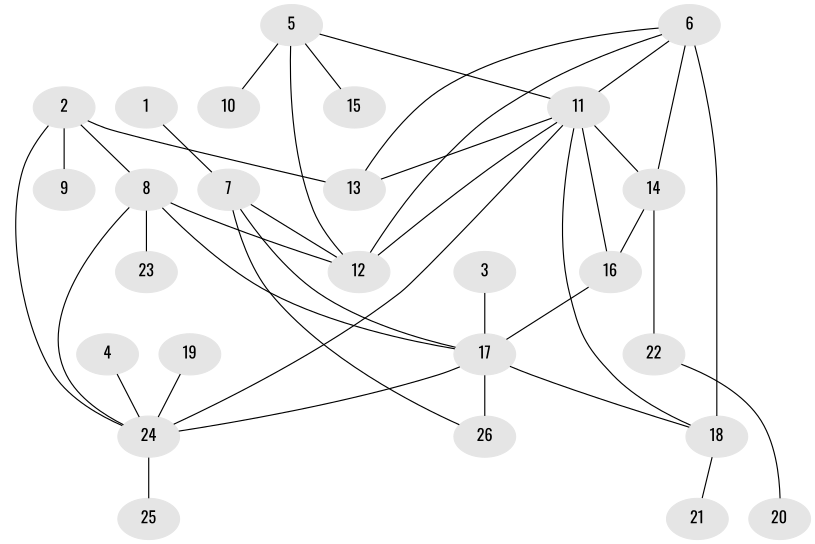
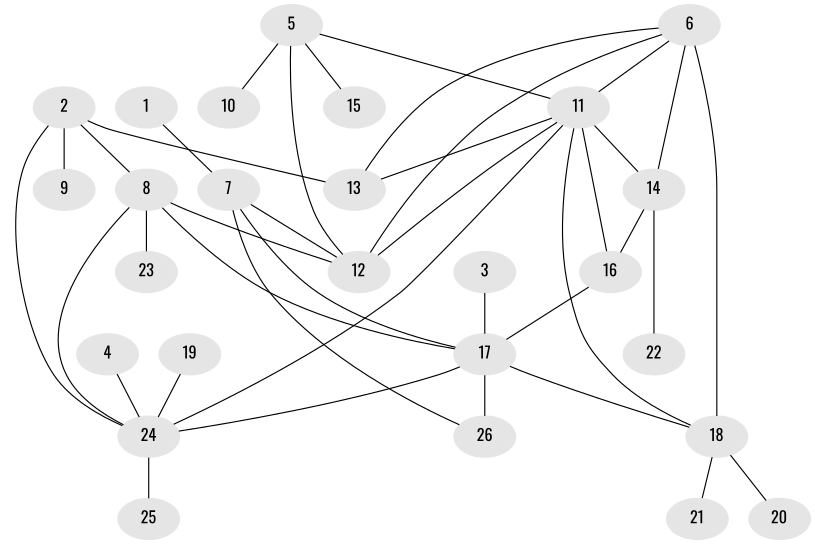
(756, 413) -> (748, 478)
